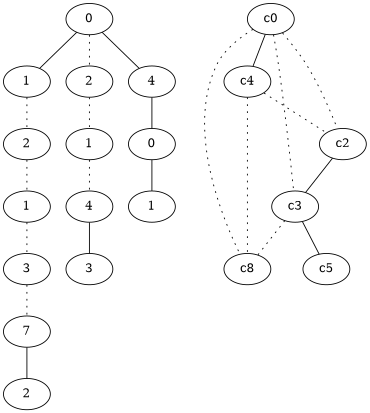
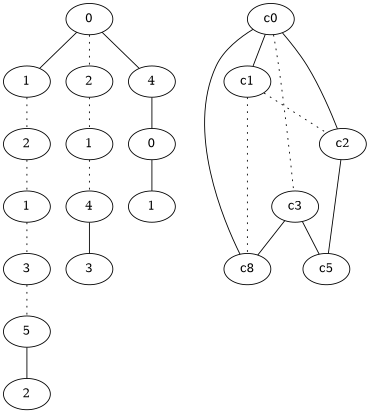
(314, 78) -> (314, 78)
(247, 82) -> (247, 82)
(205, 136) -> (205, 136)
(319, 175) -> (335, 207)
(271, 238) -> (271, 238)
(27, 332) -> (27, 332)
